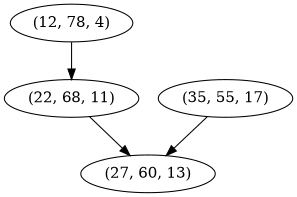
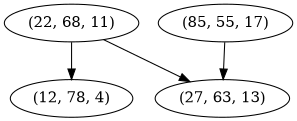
(72, 56) -> (72, 56)
(226, 98) -> (226, 23)
(148, 174) -> (222, 98)
